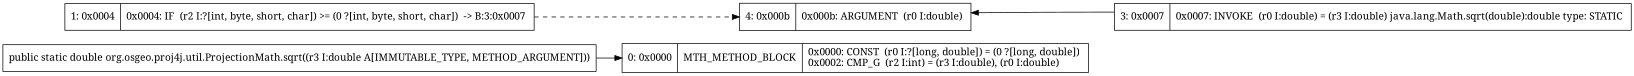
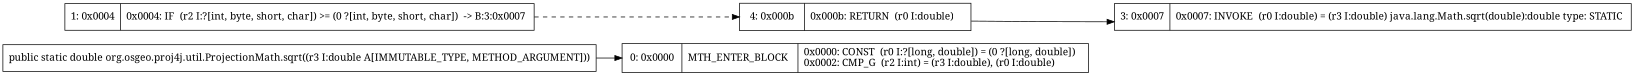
(1046, 12) -> (1039, 22)
(883, 17) -> (883, 17)
(740, 58) -> (738, 58)
